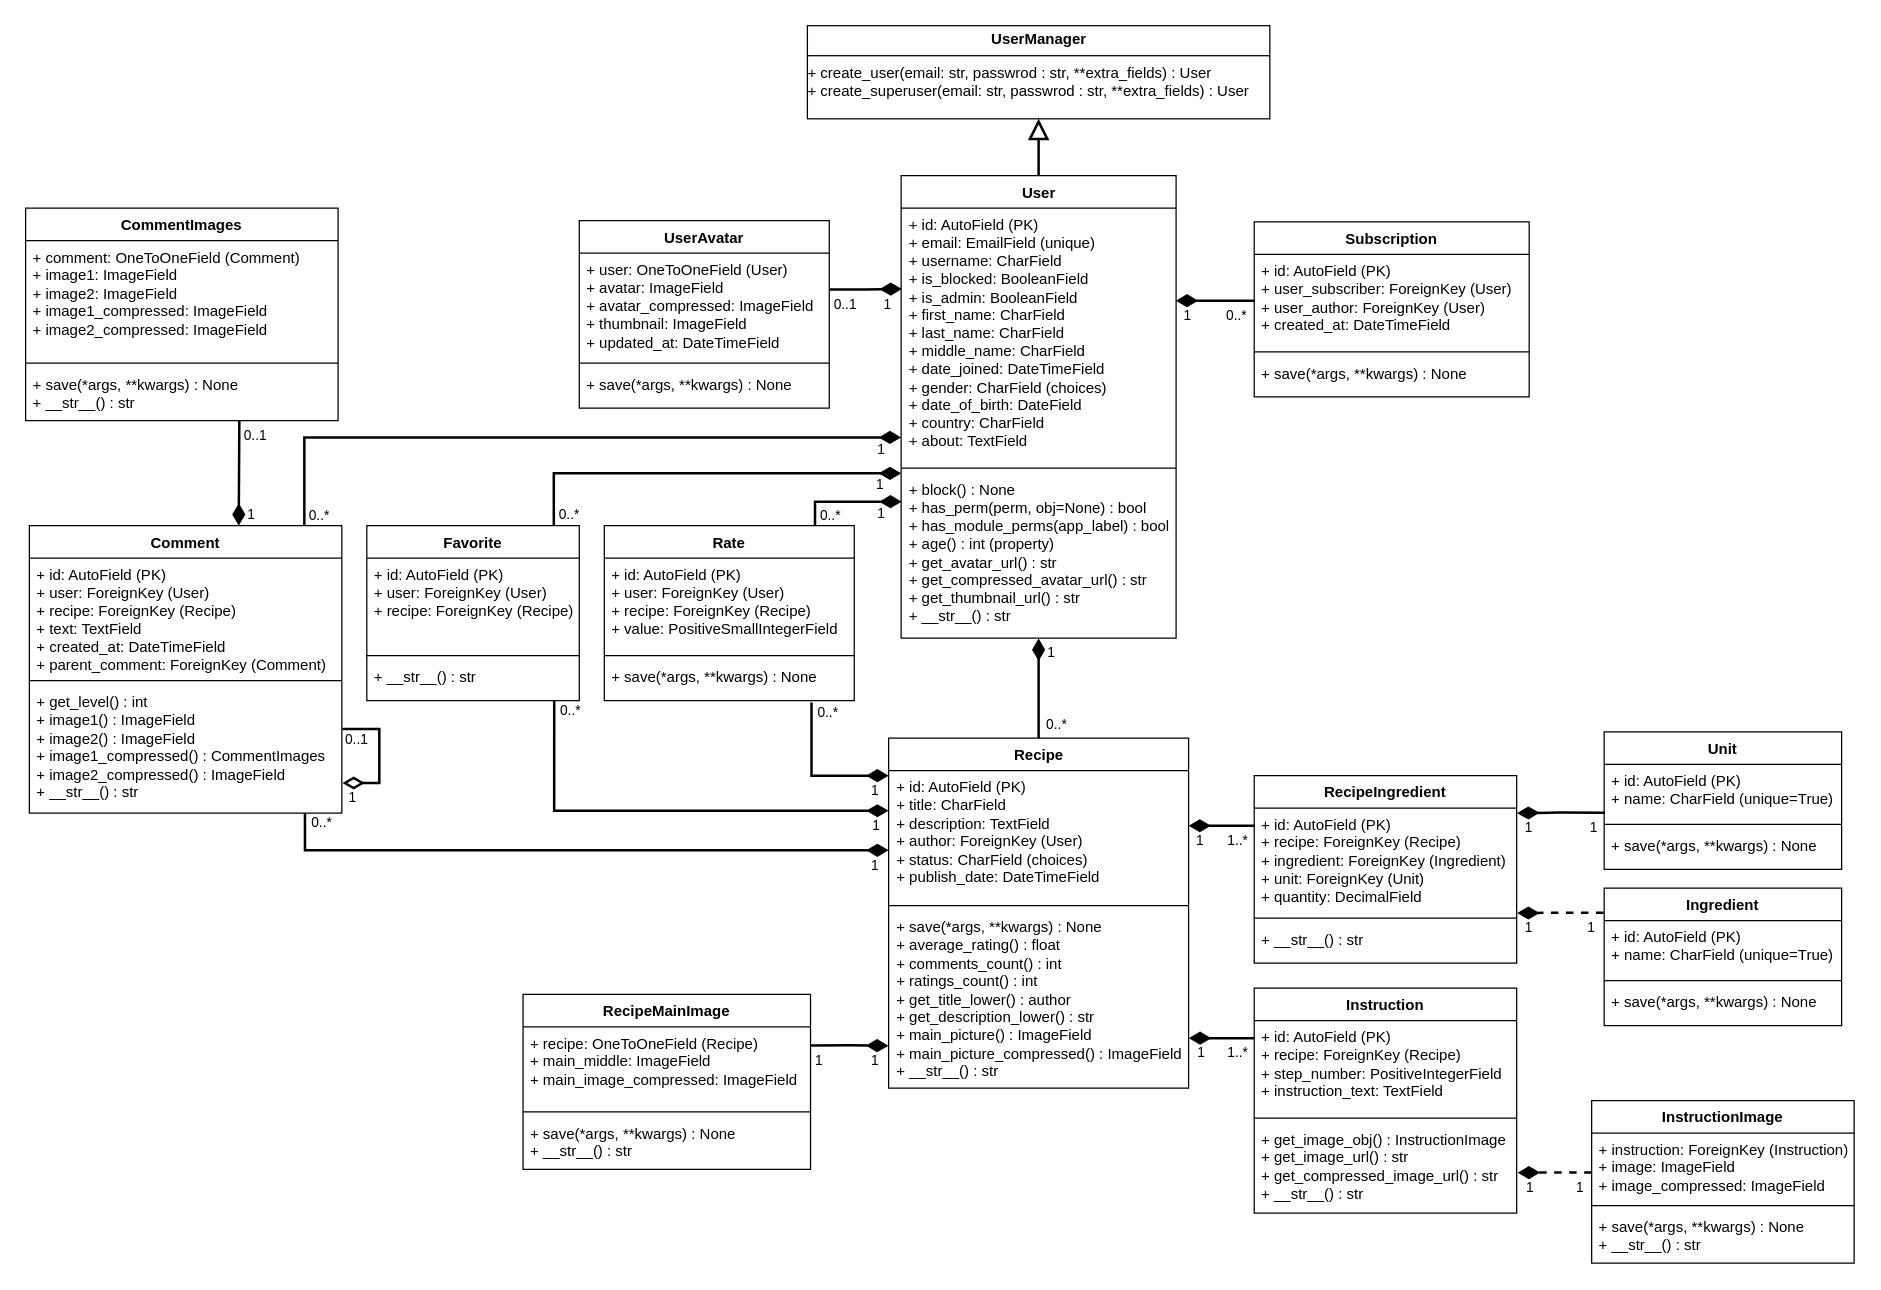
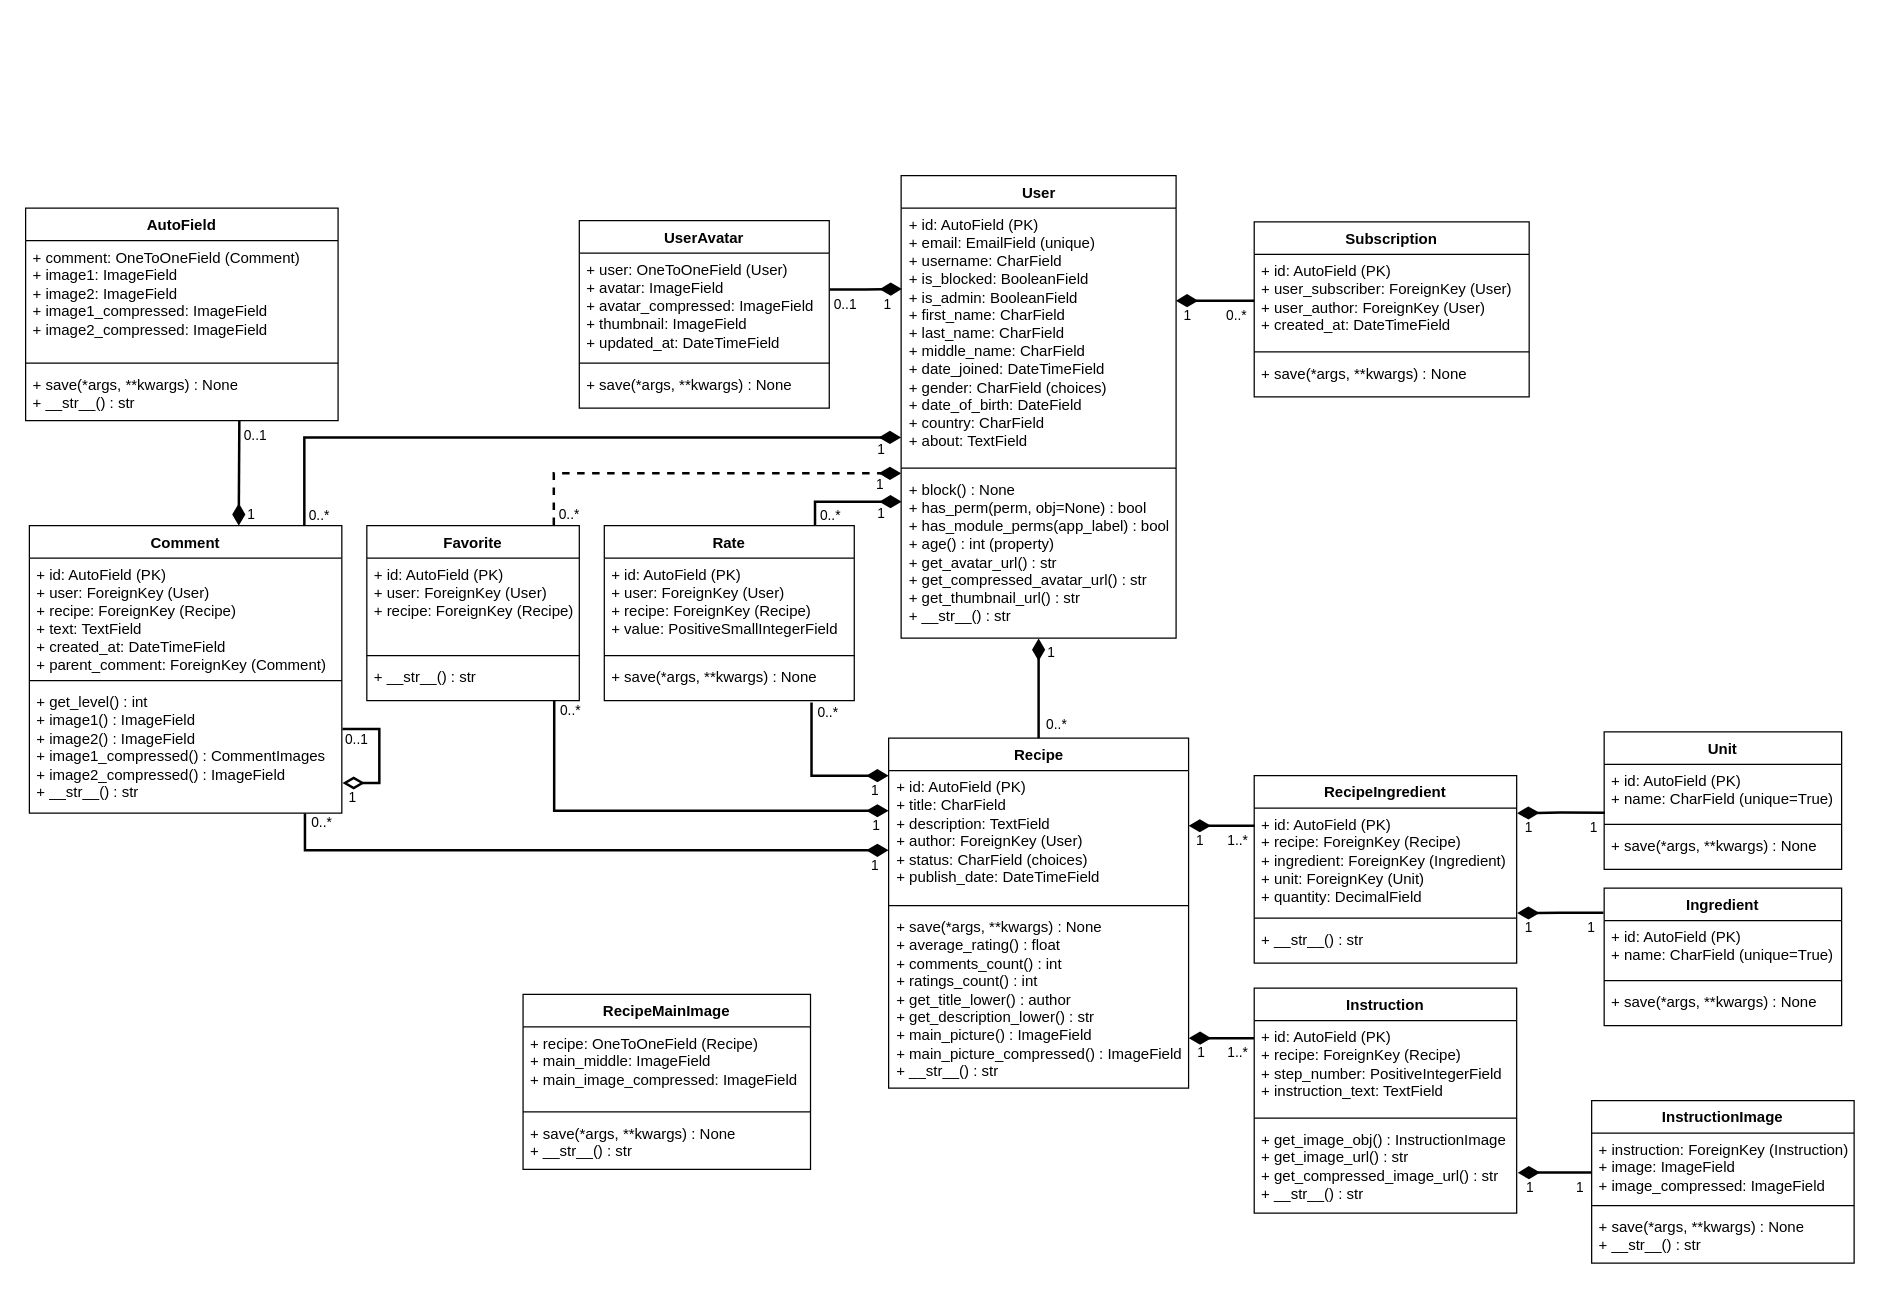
(1039, 72) -> none
(1039, 157) -> none
(182, 226) -> (182, 226)
(694, 473) -> (694, 473)
(1571, 913) -> (1571, 913)
(840, 1045) -> none
(1566, 1173) -> (1566, 1173)
